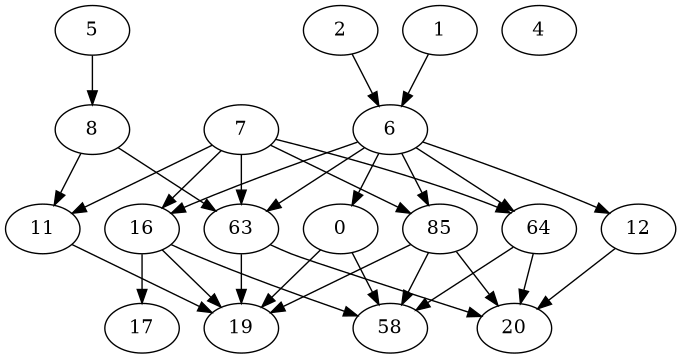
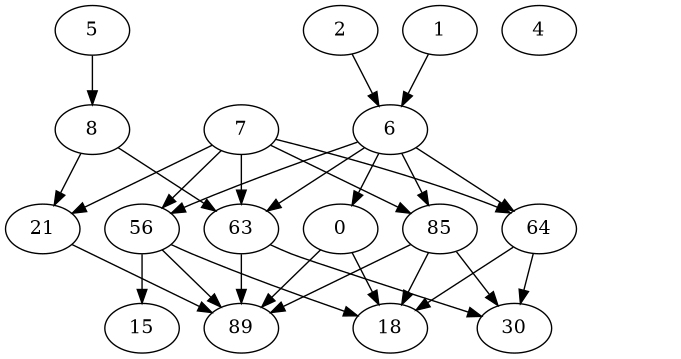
(43, 229) -> (43, 229)
(142, 229) -> (142, 229)
(639, 229) -> none
(142, 328) -> (142, 328)
(241, 328) -> (241, 328)
(390, 328) -> (390, 328)
(514, 328) -> (514, 328)
